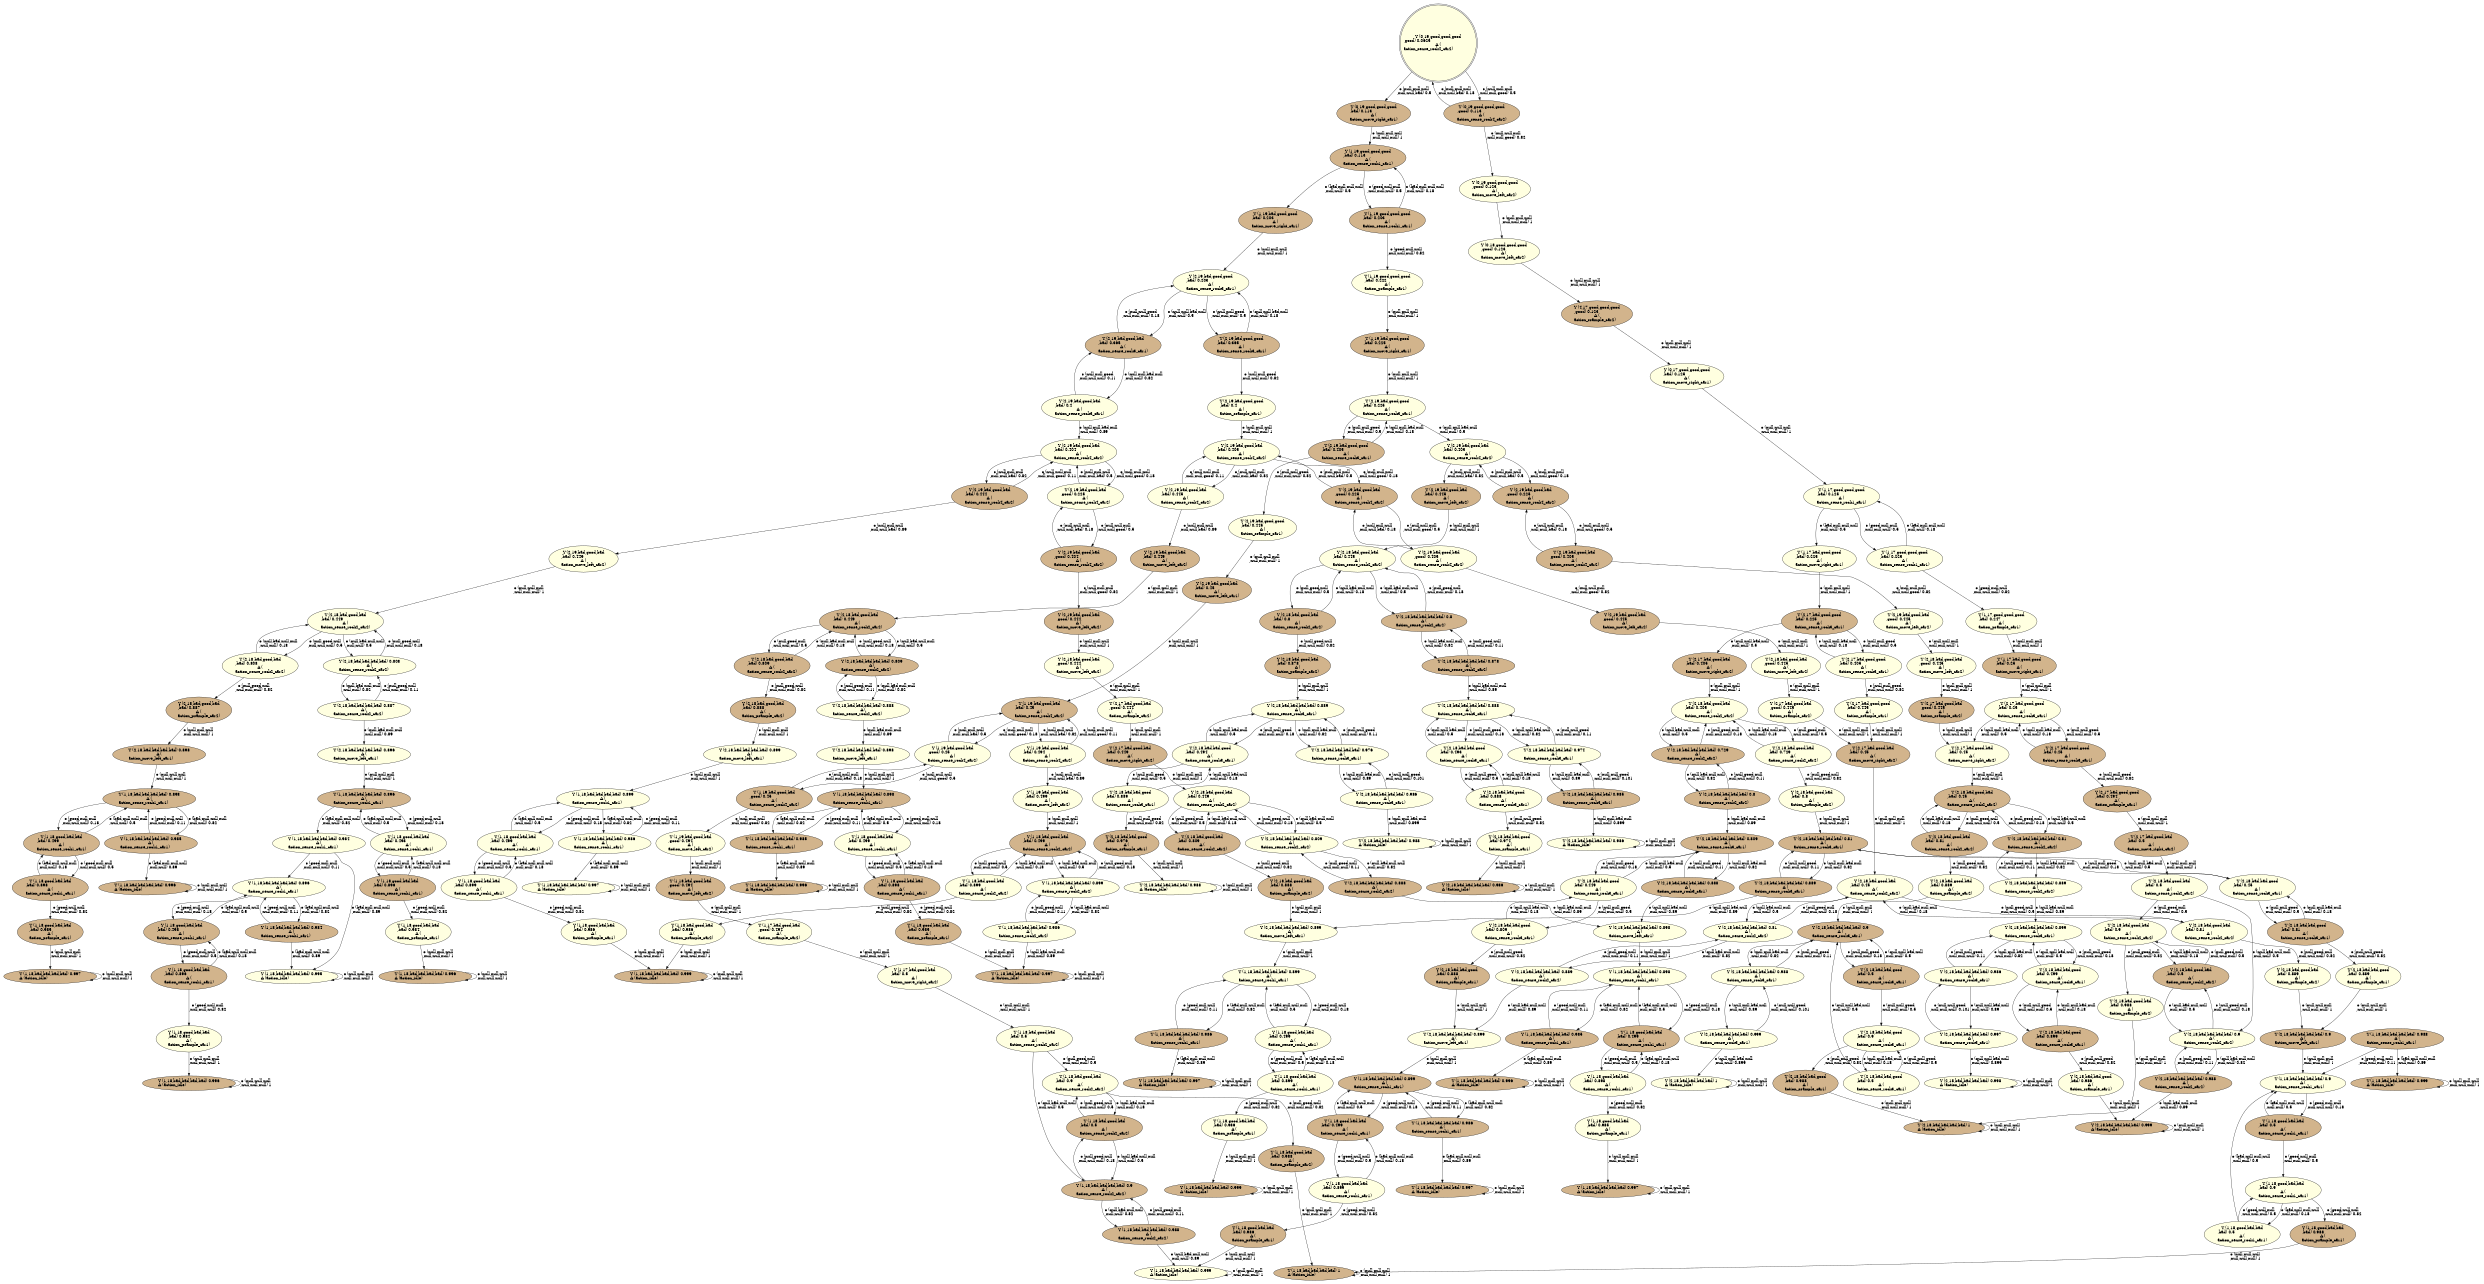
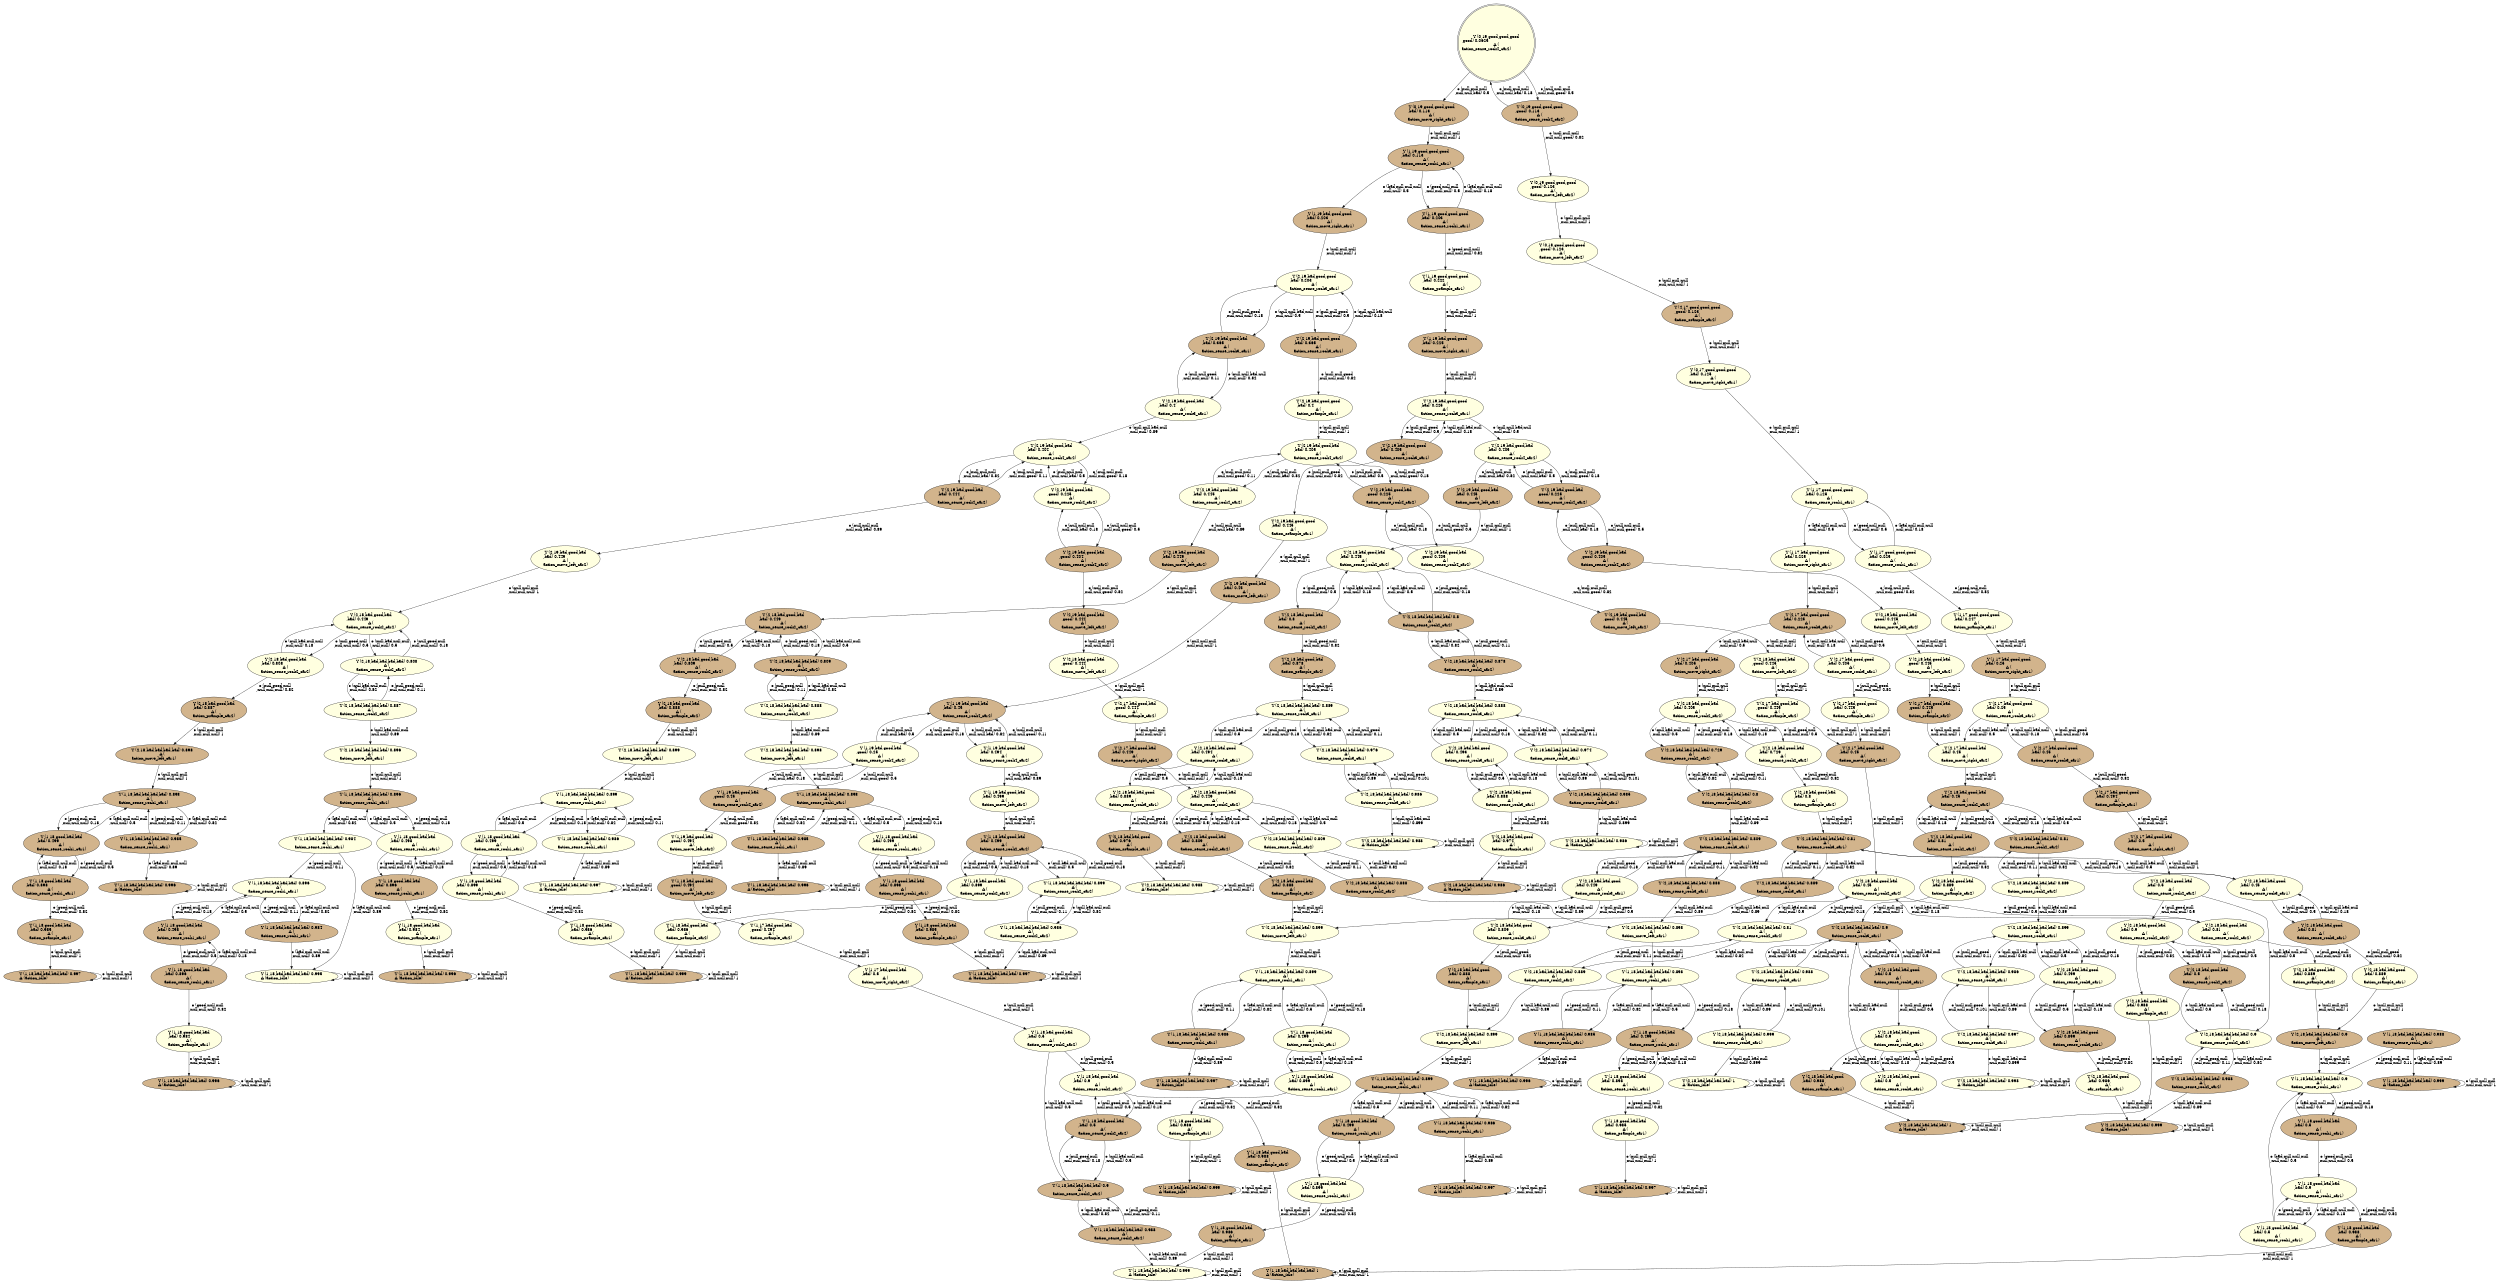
(2091, 1083) -> (2108, 1083)
